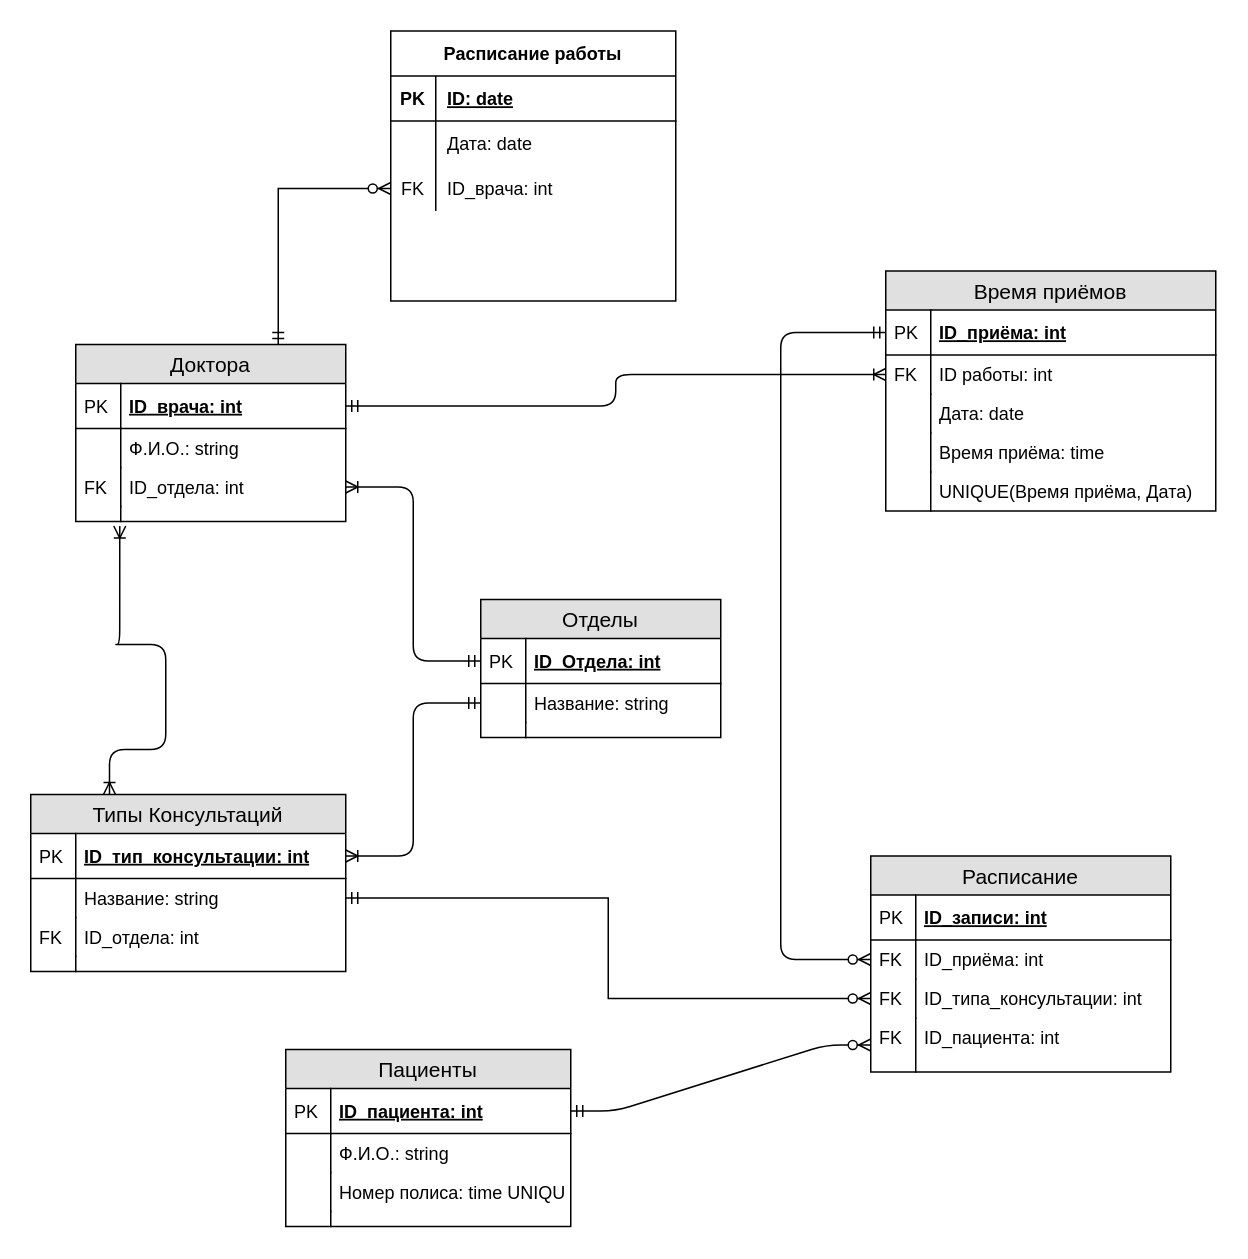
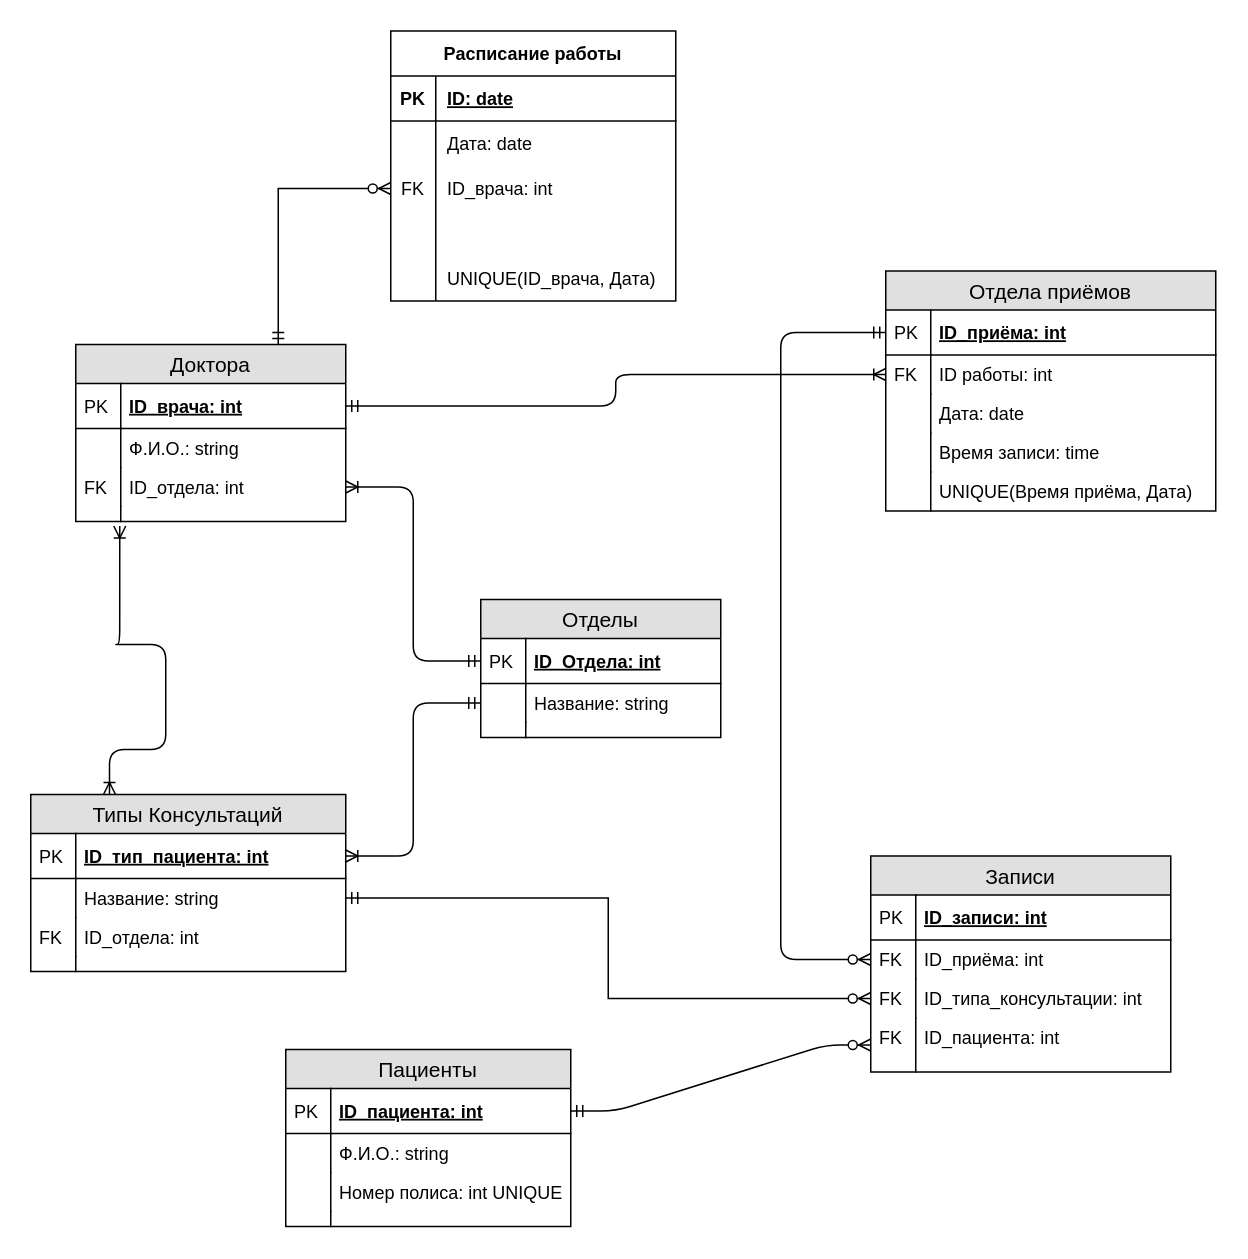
none -> (556, 278)
(1050, 292) -> (1050, 292)
(1020, 453) -> (1020, 453)
(198, 857) -> (178, 857)
(1020, 877) -> (1020, 877)
(453, 1193) -> (448, 1193)
